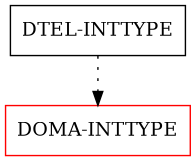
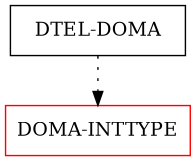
(98, 31) -> (98, 31)
